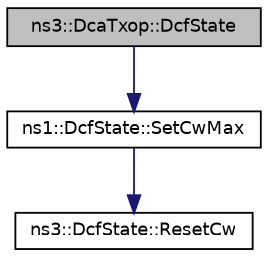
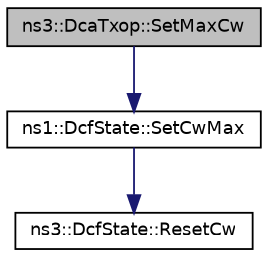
(134, 27) -> (134, 27)
